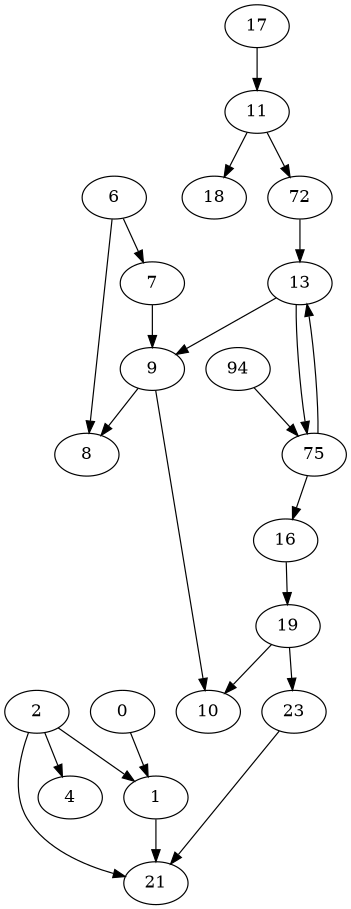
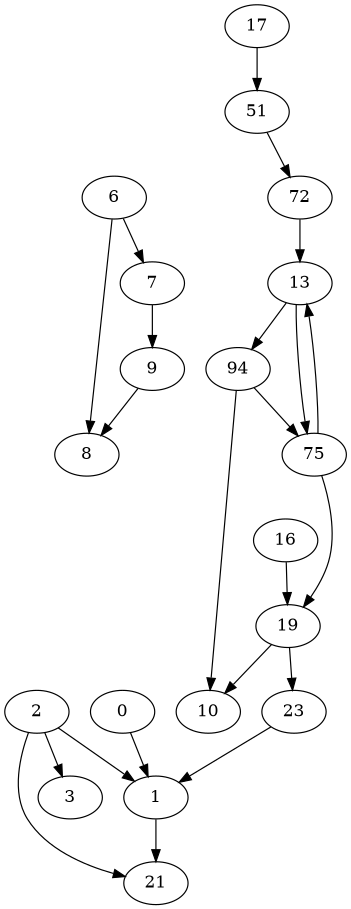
(257, 112) -> (257, 112)
(214, 198) -> none
(231, 323) -> (273, 321)
(302, 492) -> (332, 538)
(179, 535) -> (224, 534)
(229, 793) -> (230, 752)
(70, 797) -> (70, 797)
